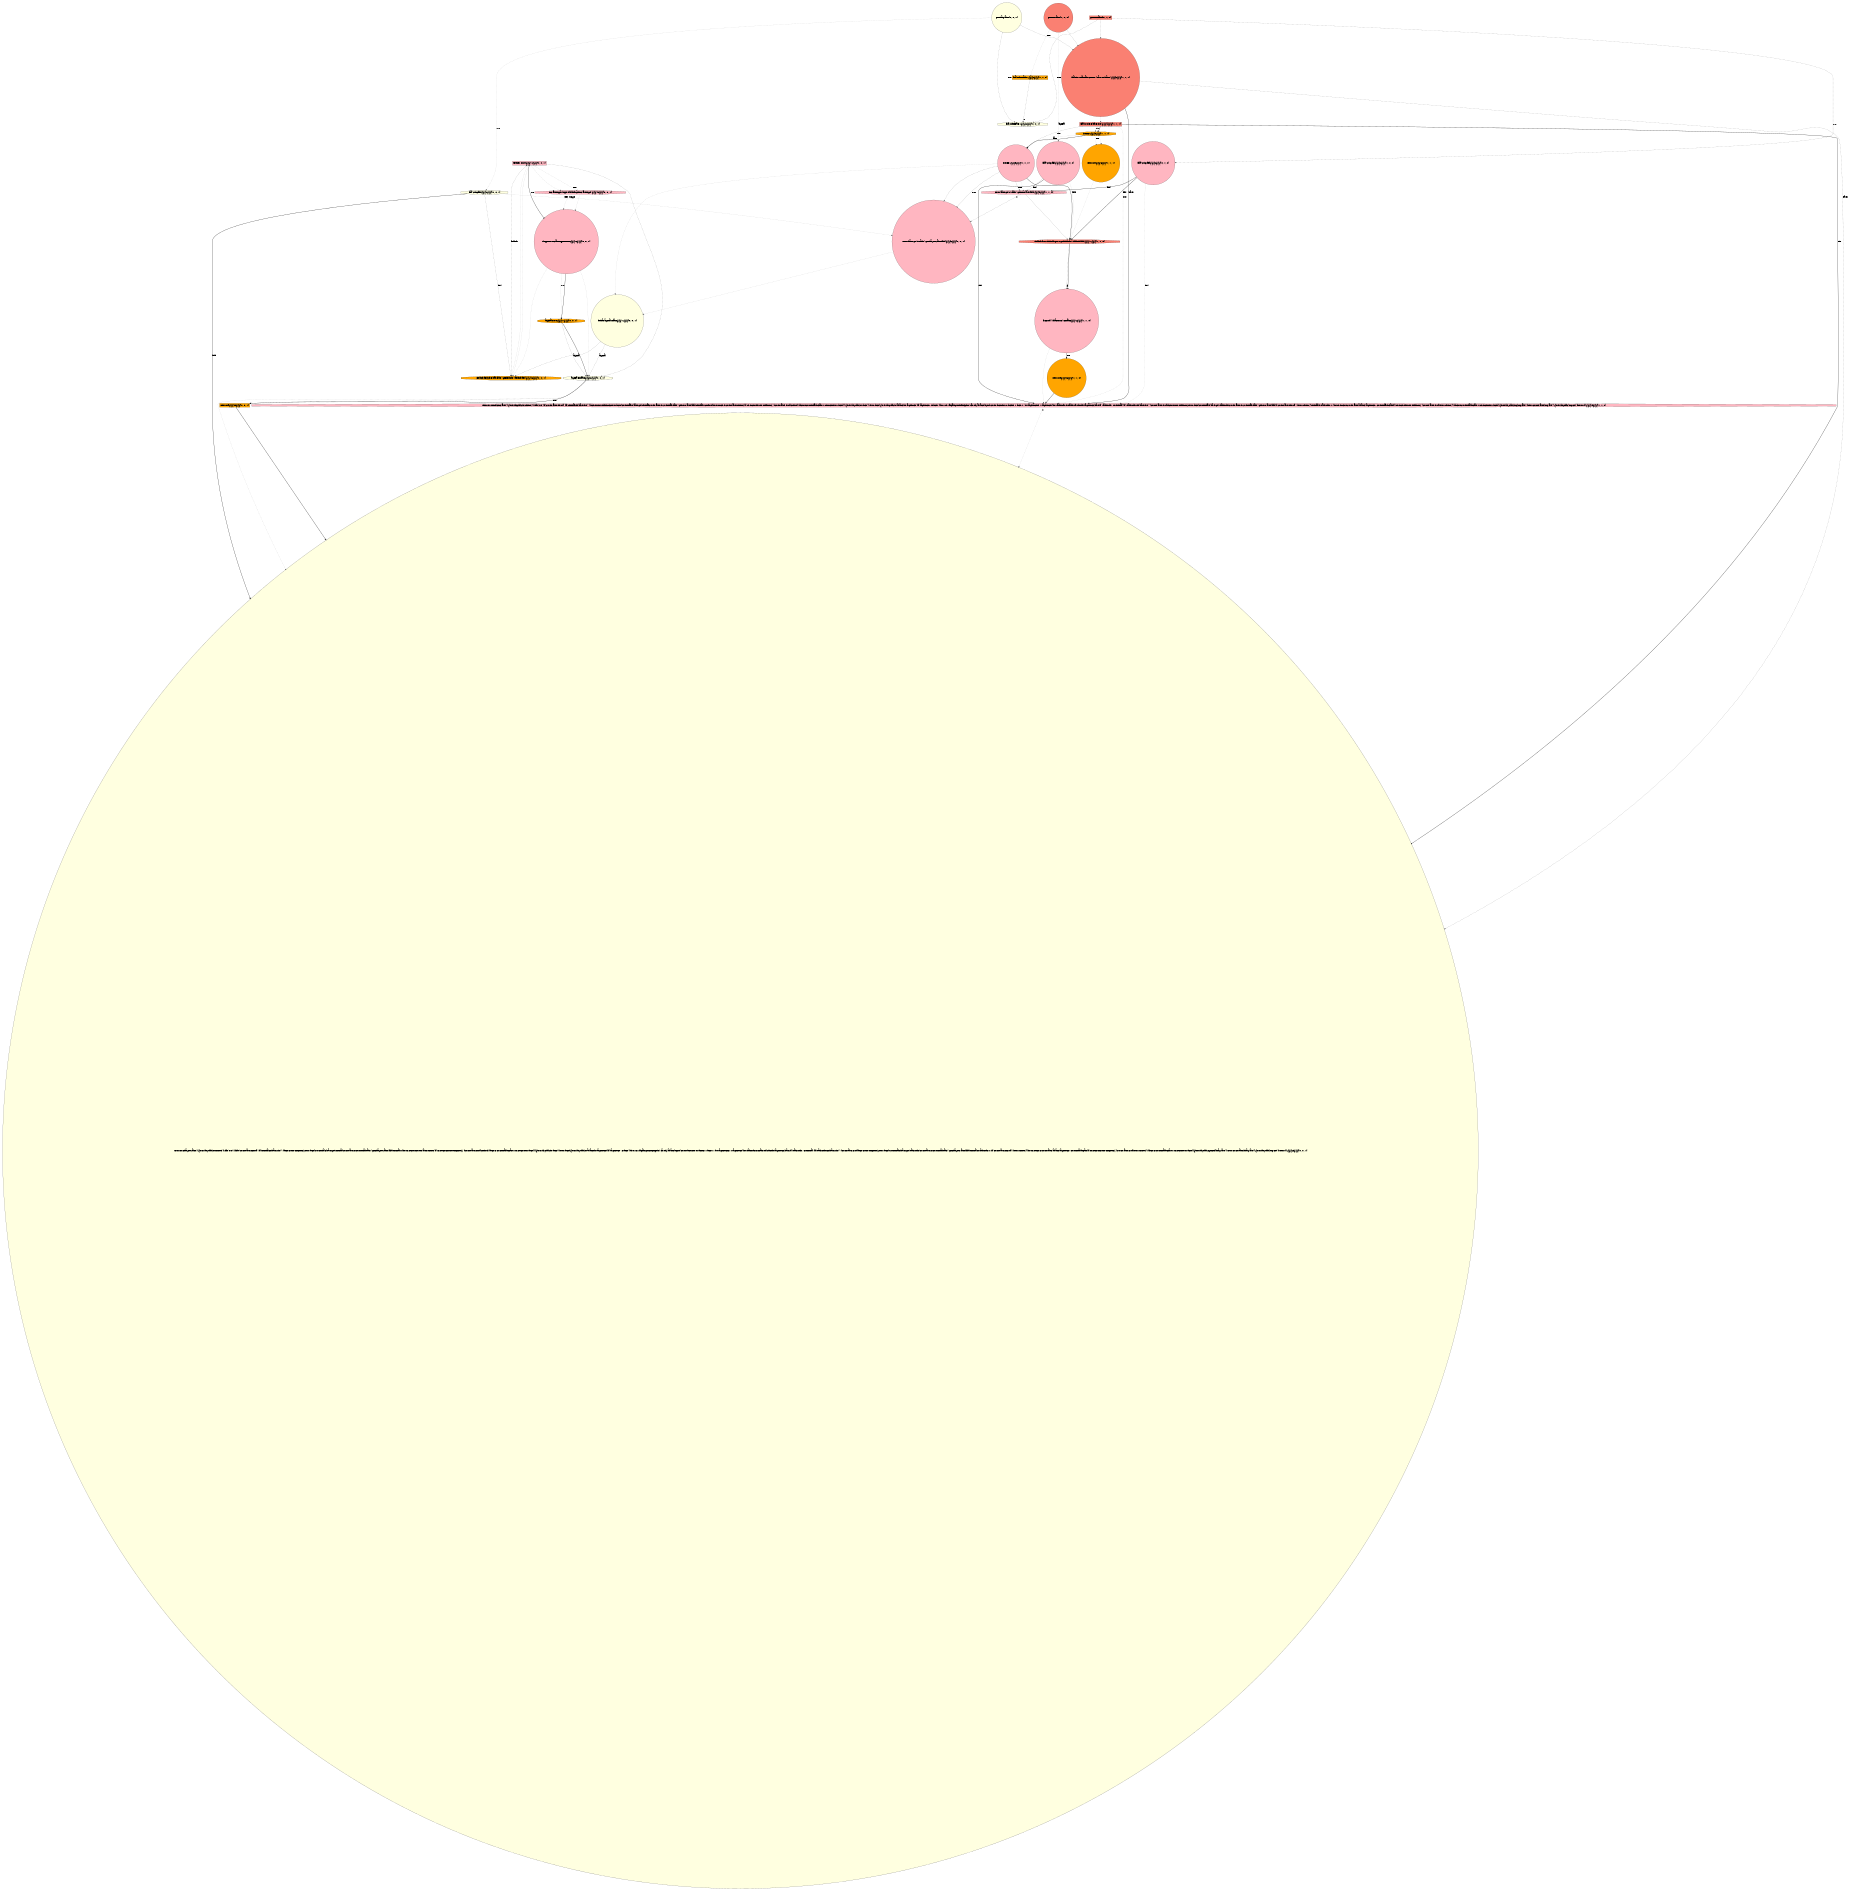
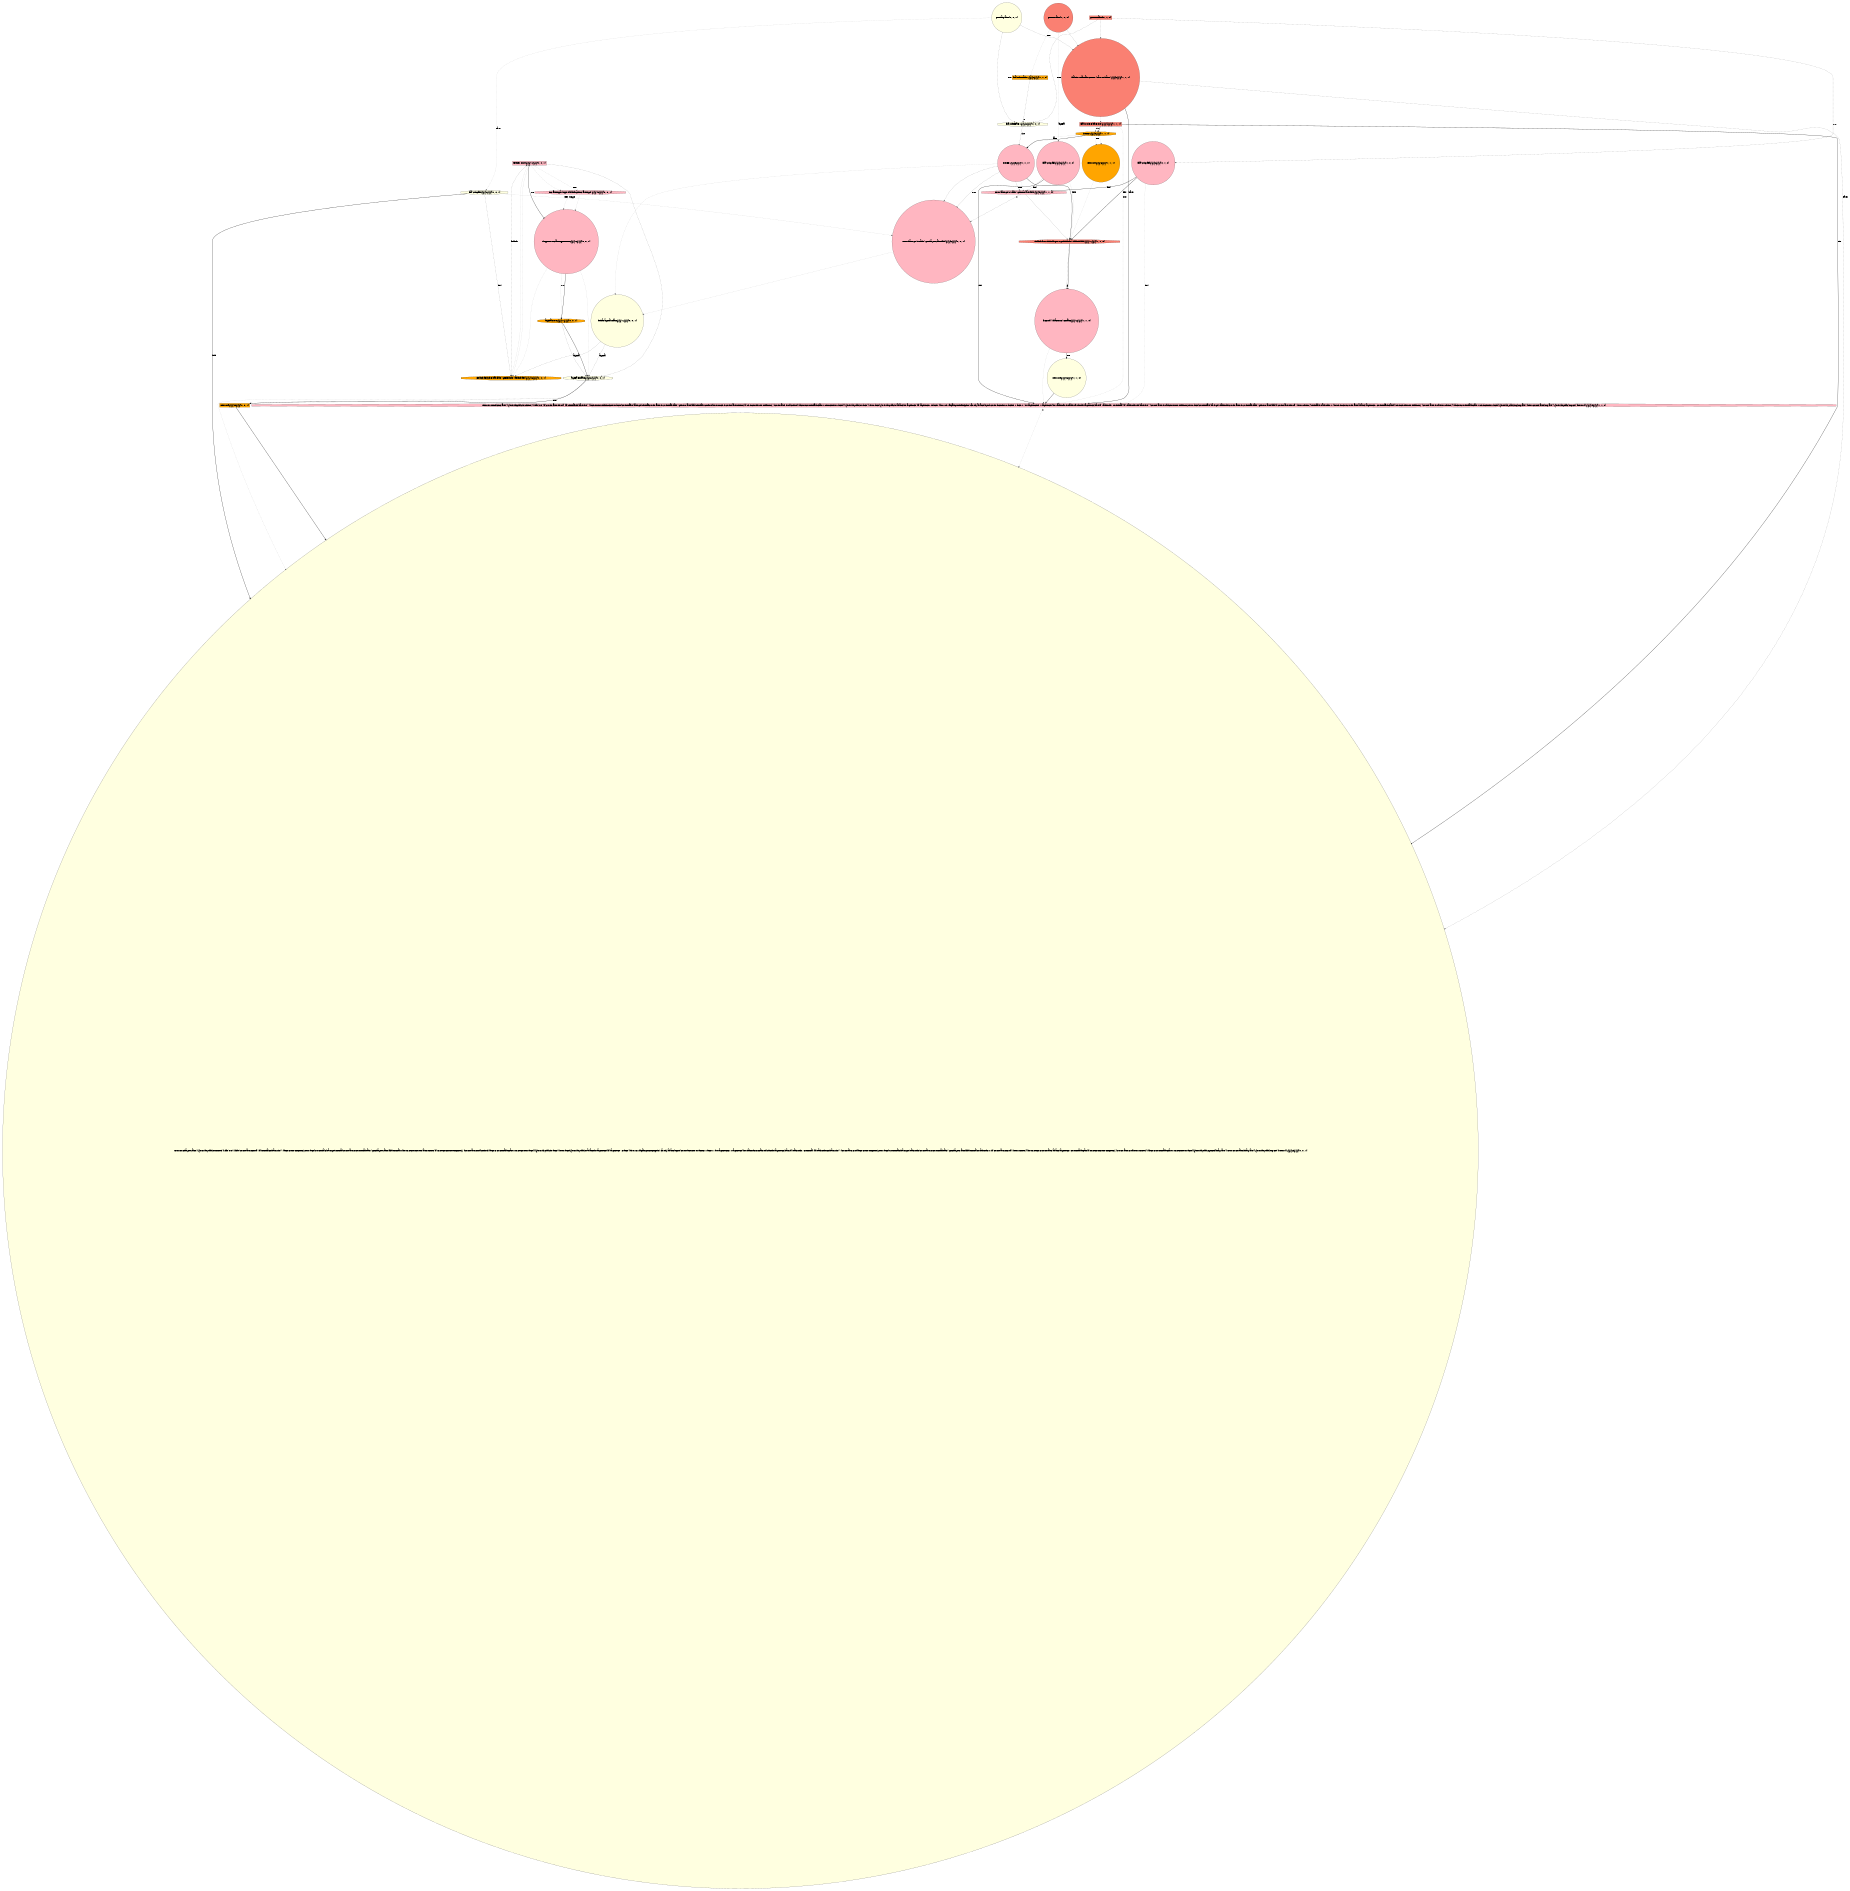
(498, 129) -> (498, 129)
(1053, 133) -> (1021, 135)
(1067, 378) -> (1067, 378)
